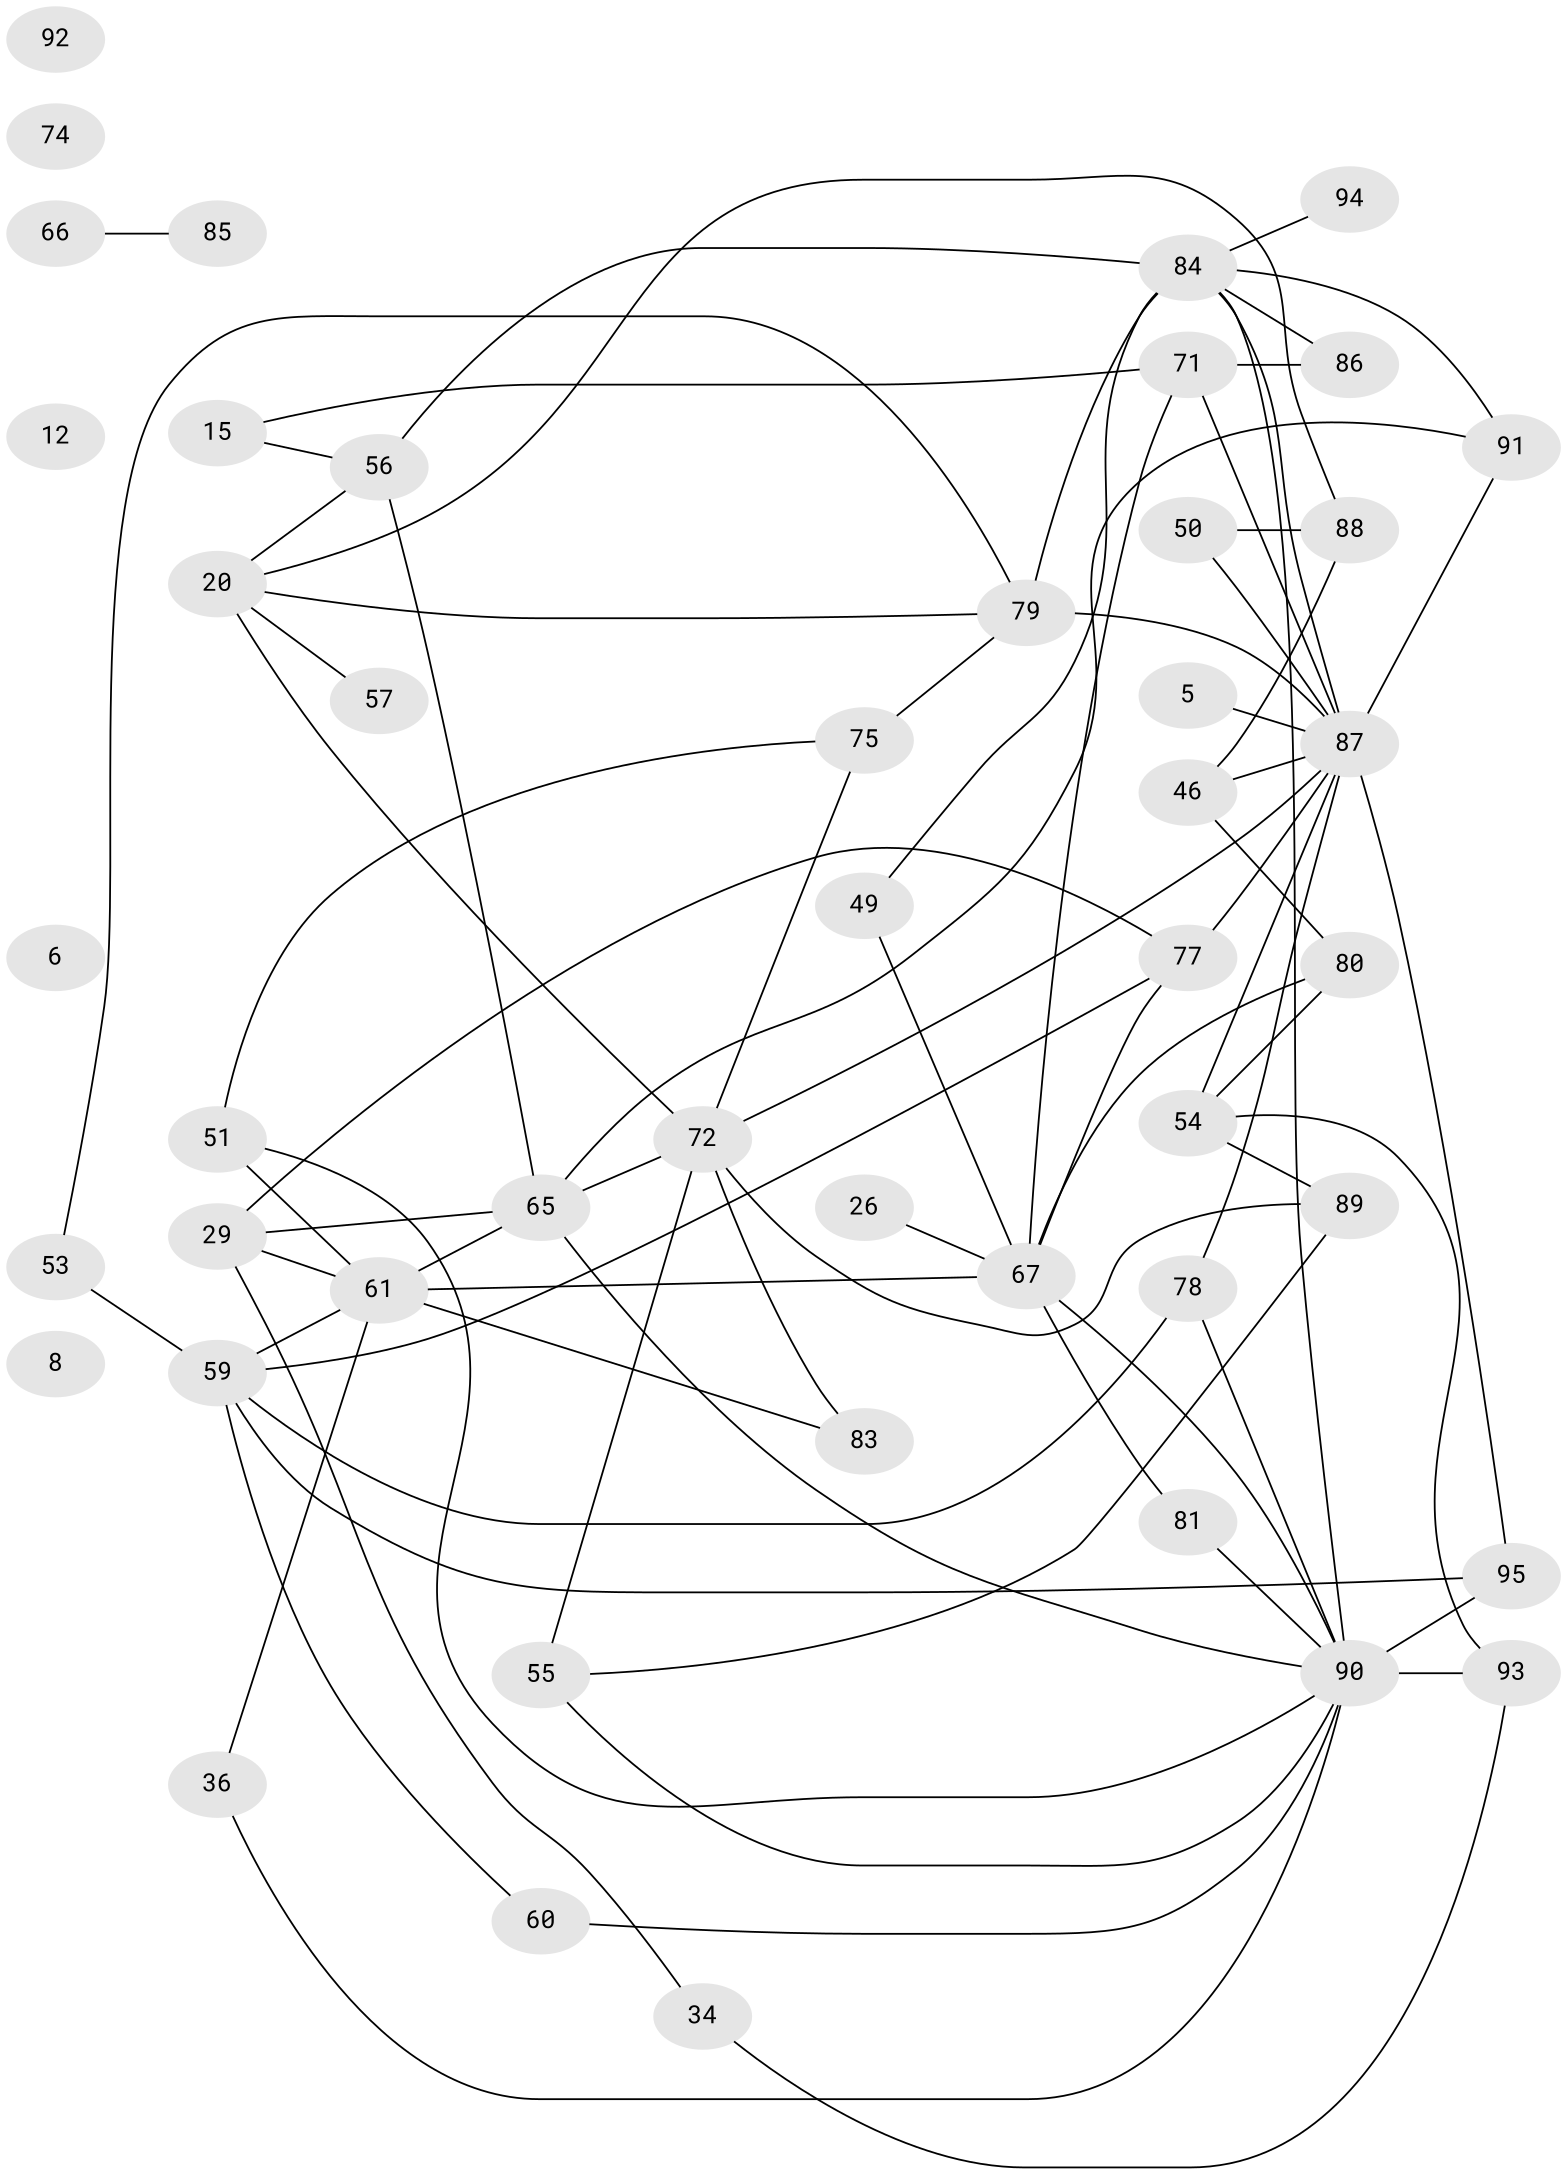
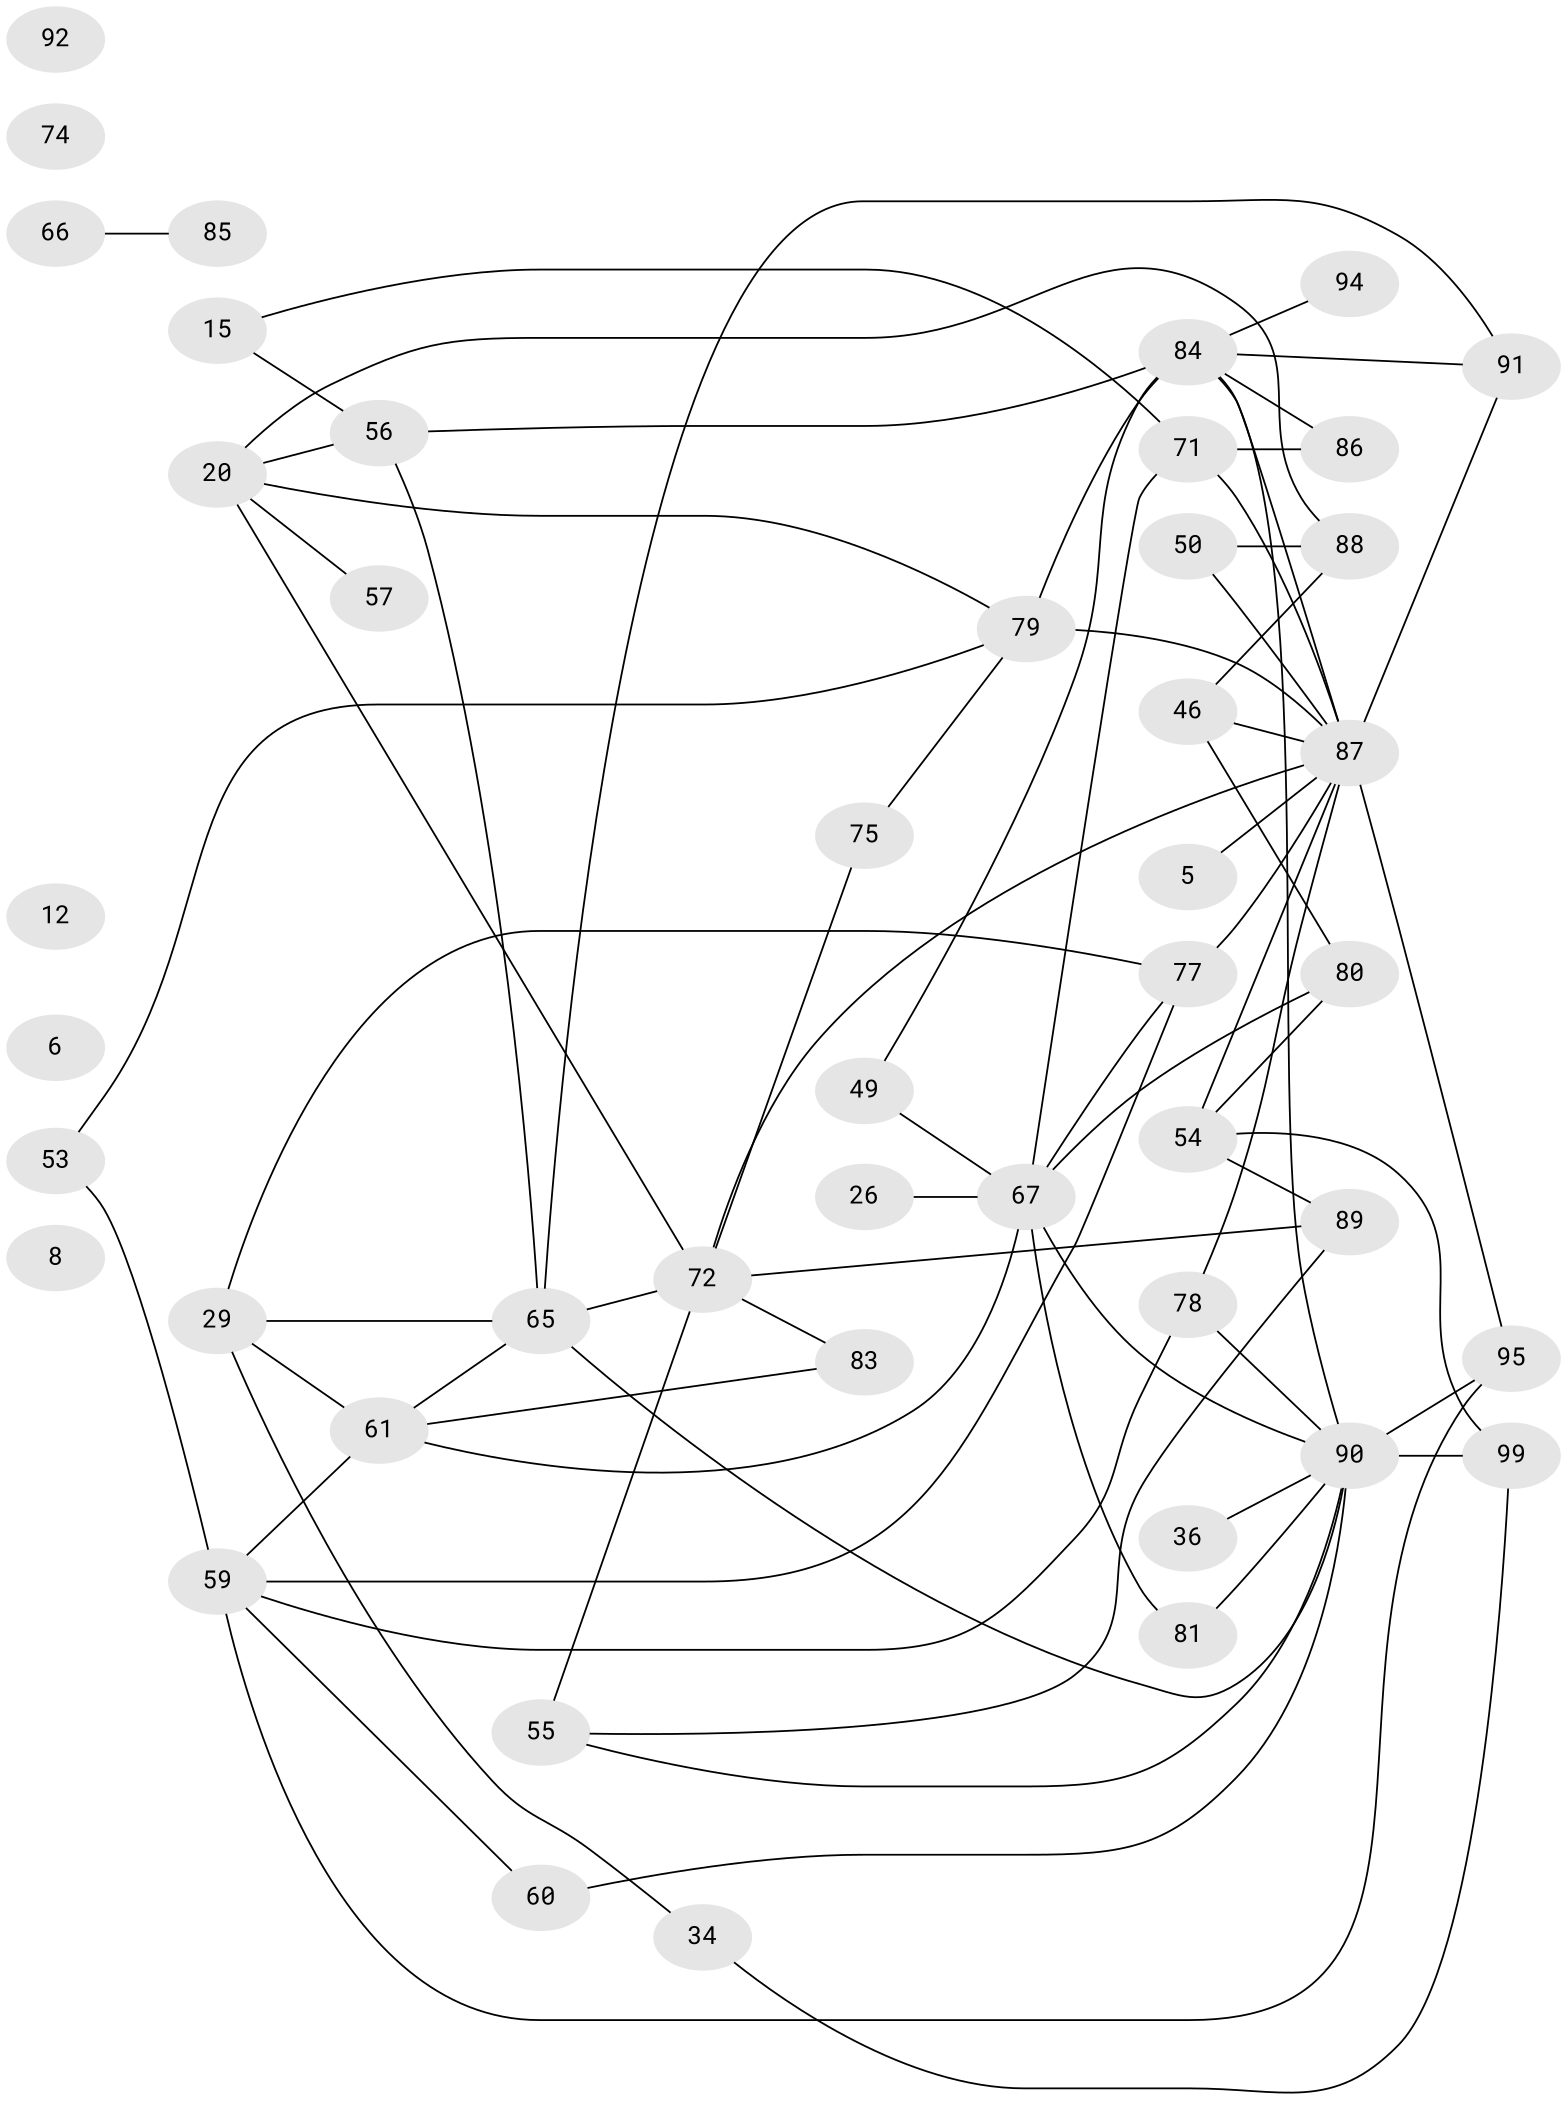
(217, 1139) -> none
(298, 1537) -> none
(1511, 1673) -> (1511, 1456)
